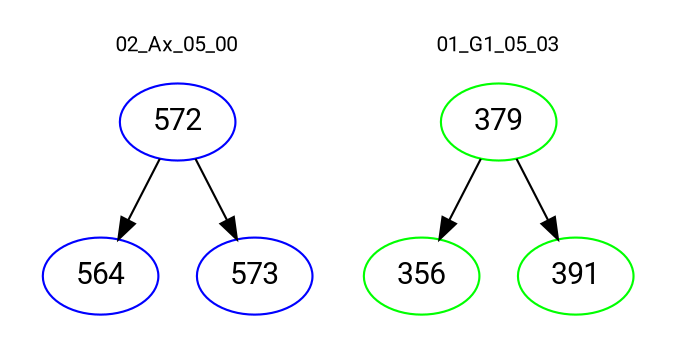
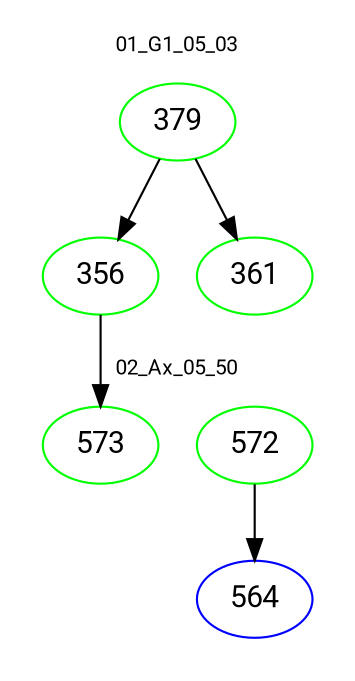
(178, 46) -> (178, 369)
(178, 122) -> (255, 445)
(211, 189) -> (101, 362)
(255, 276) -> (101, 445)
(576, 276) -> (255, 276)
